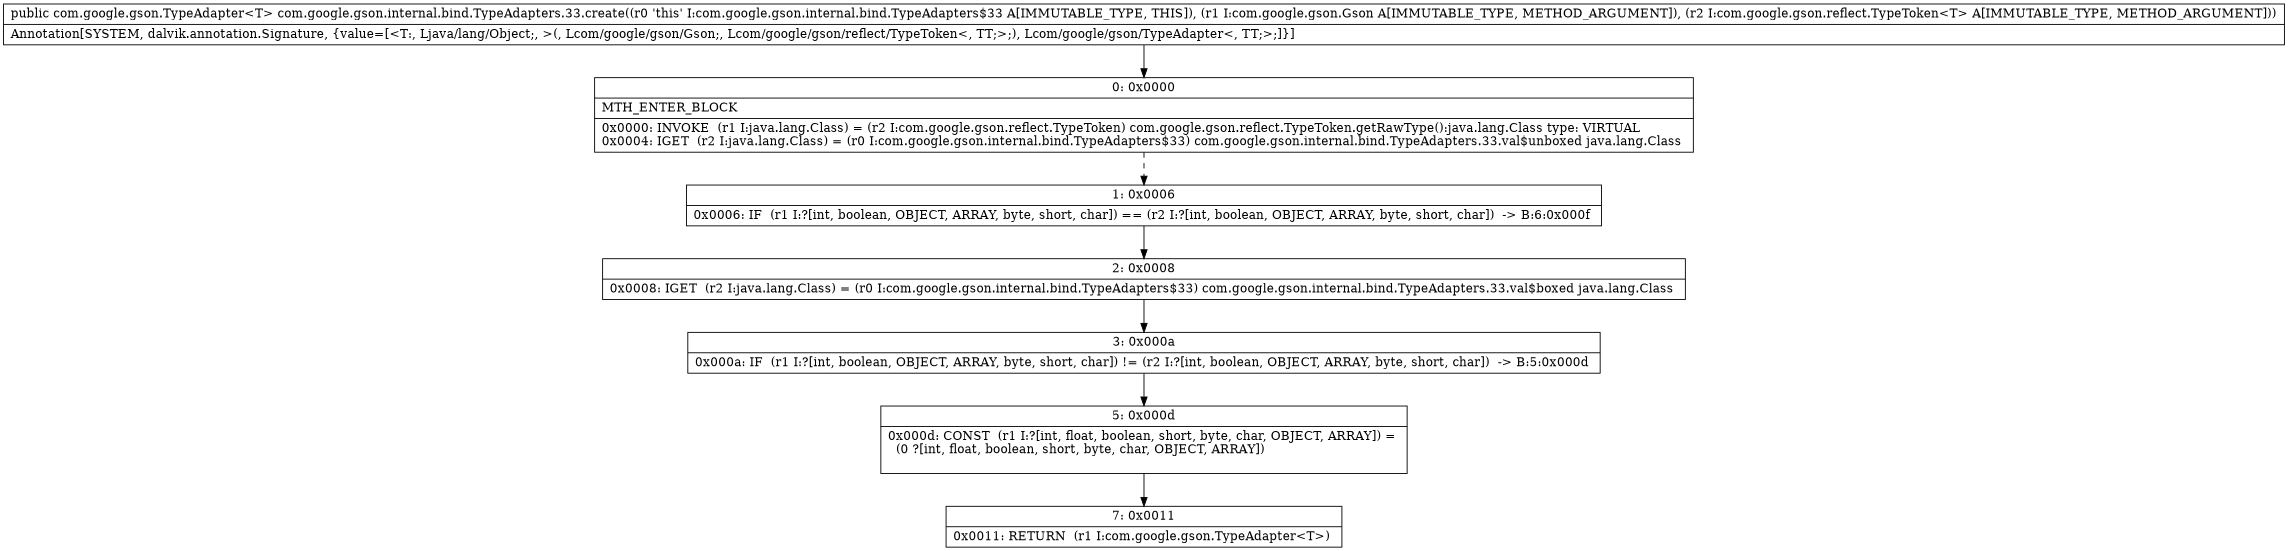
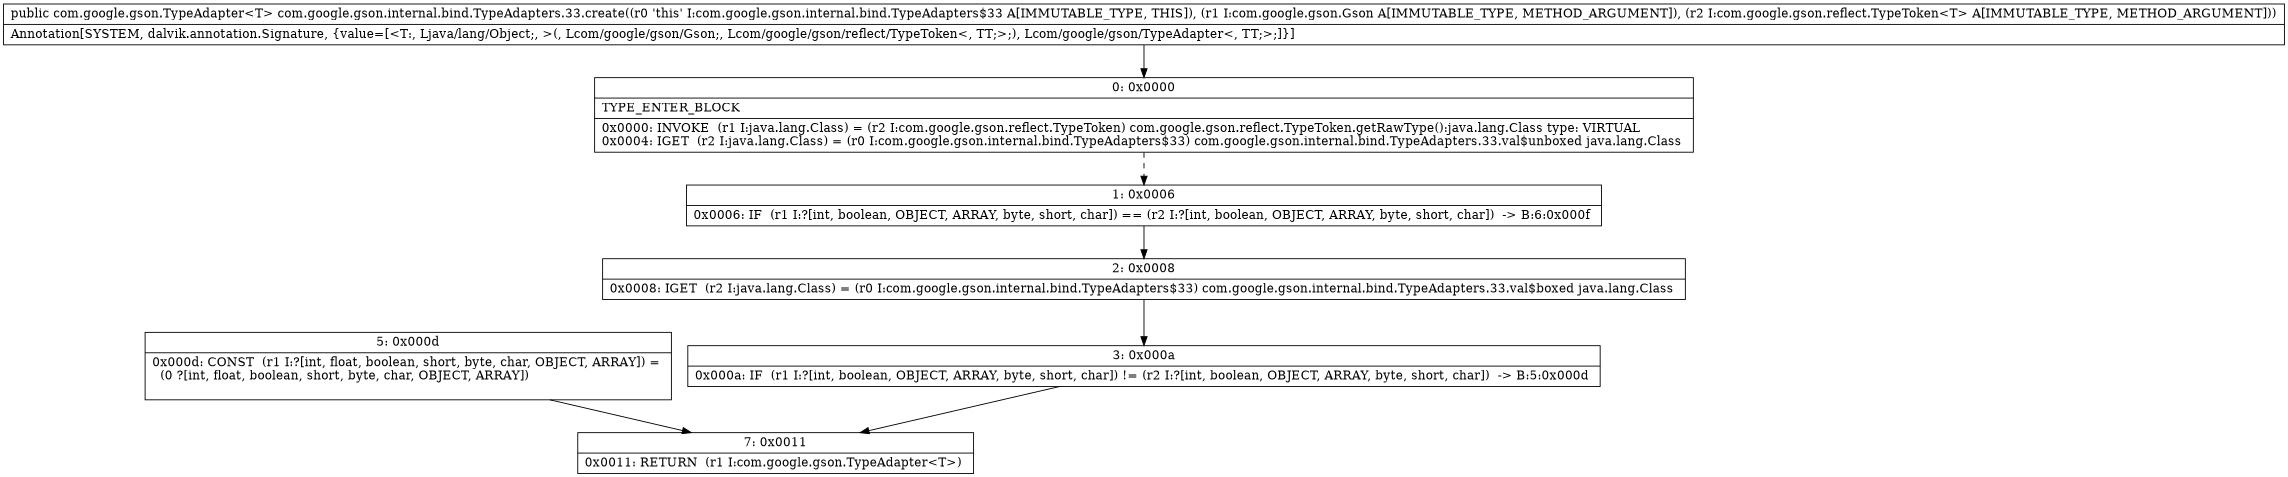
(670, 108) -> (671, 108)
(1144, 385) -> (964, 409)
